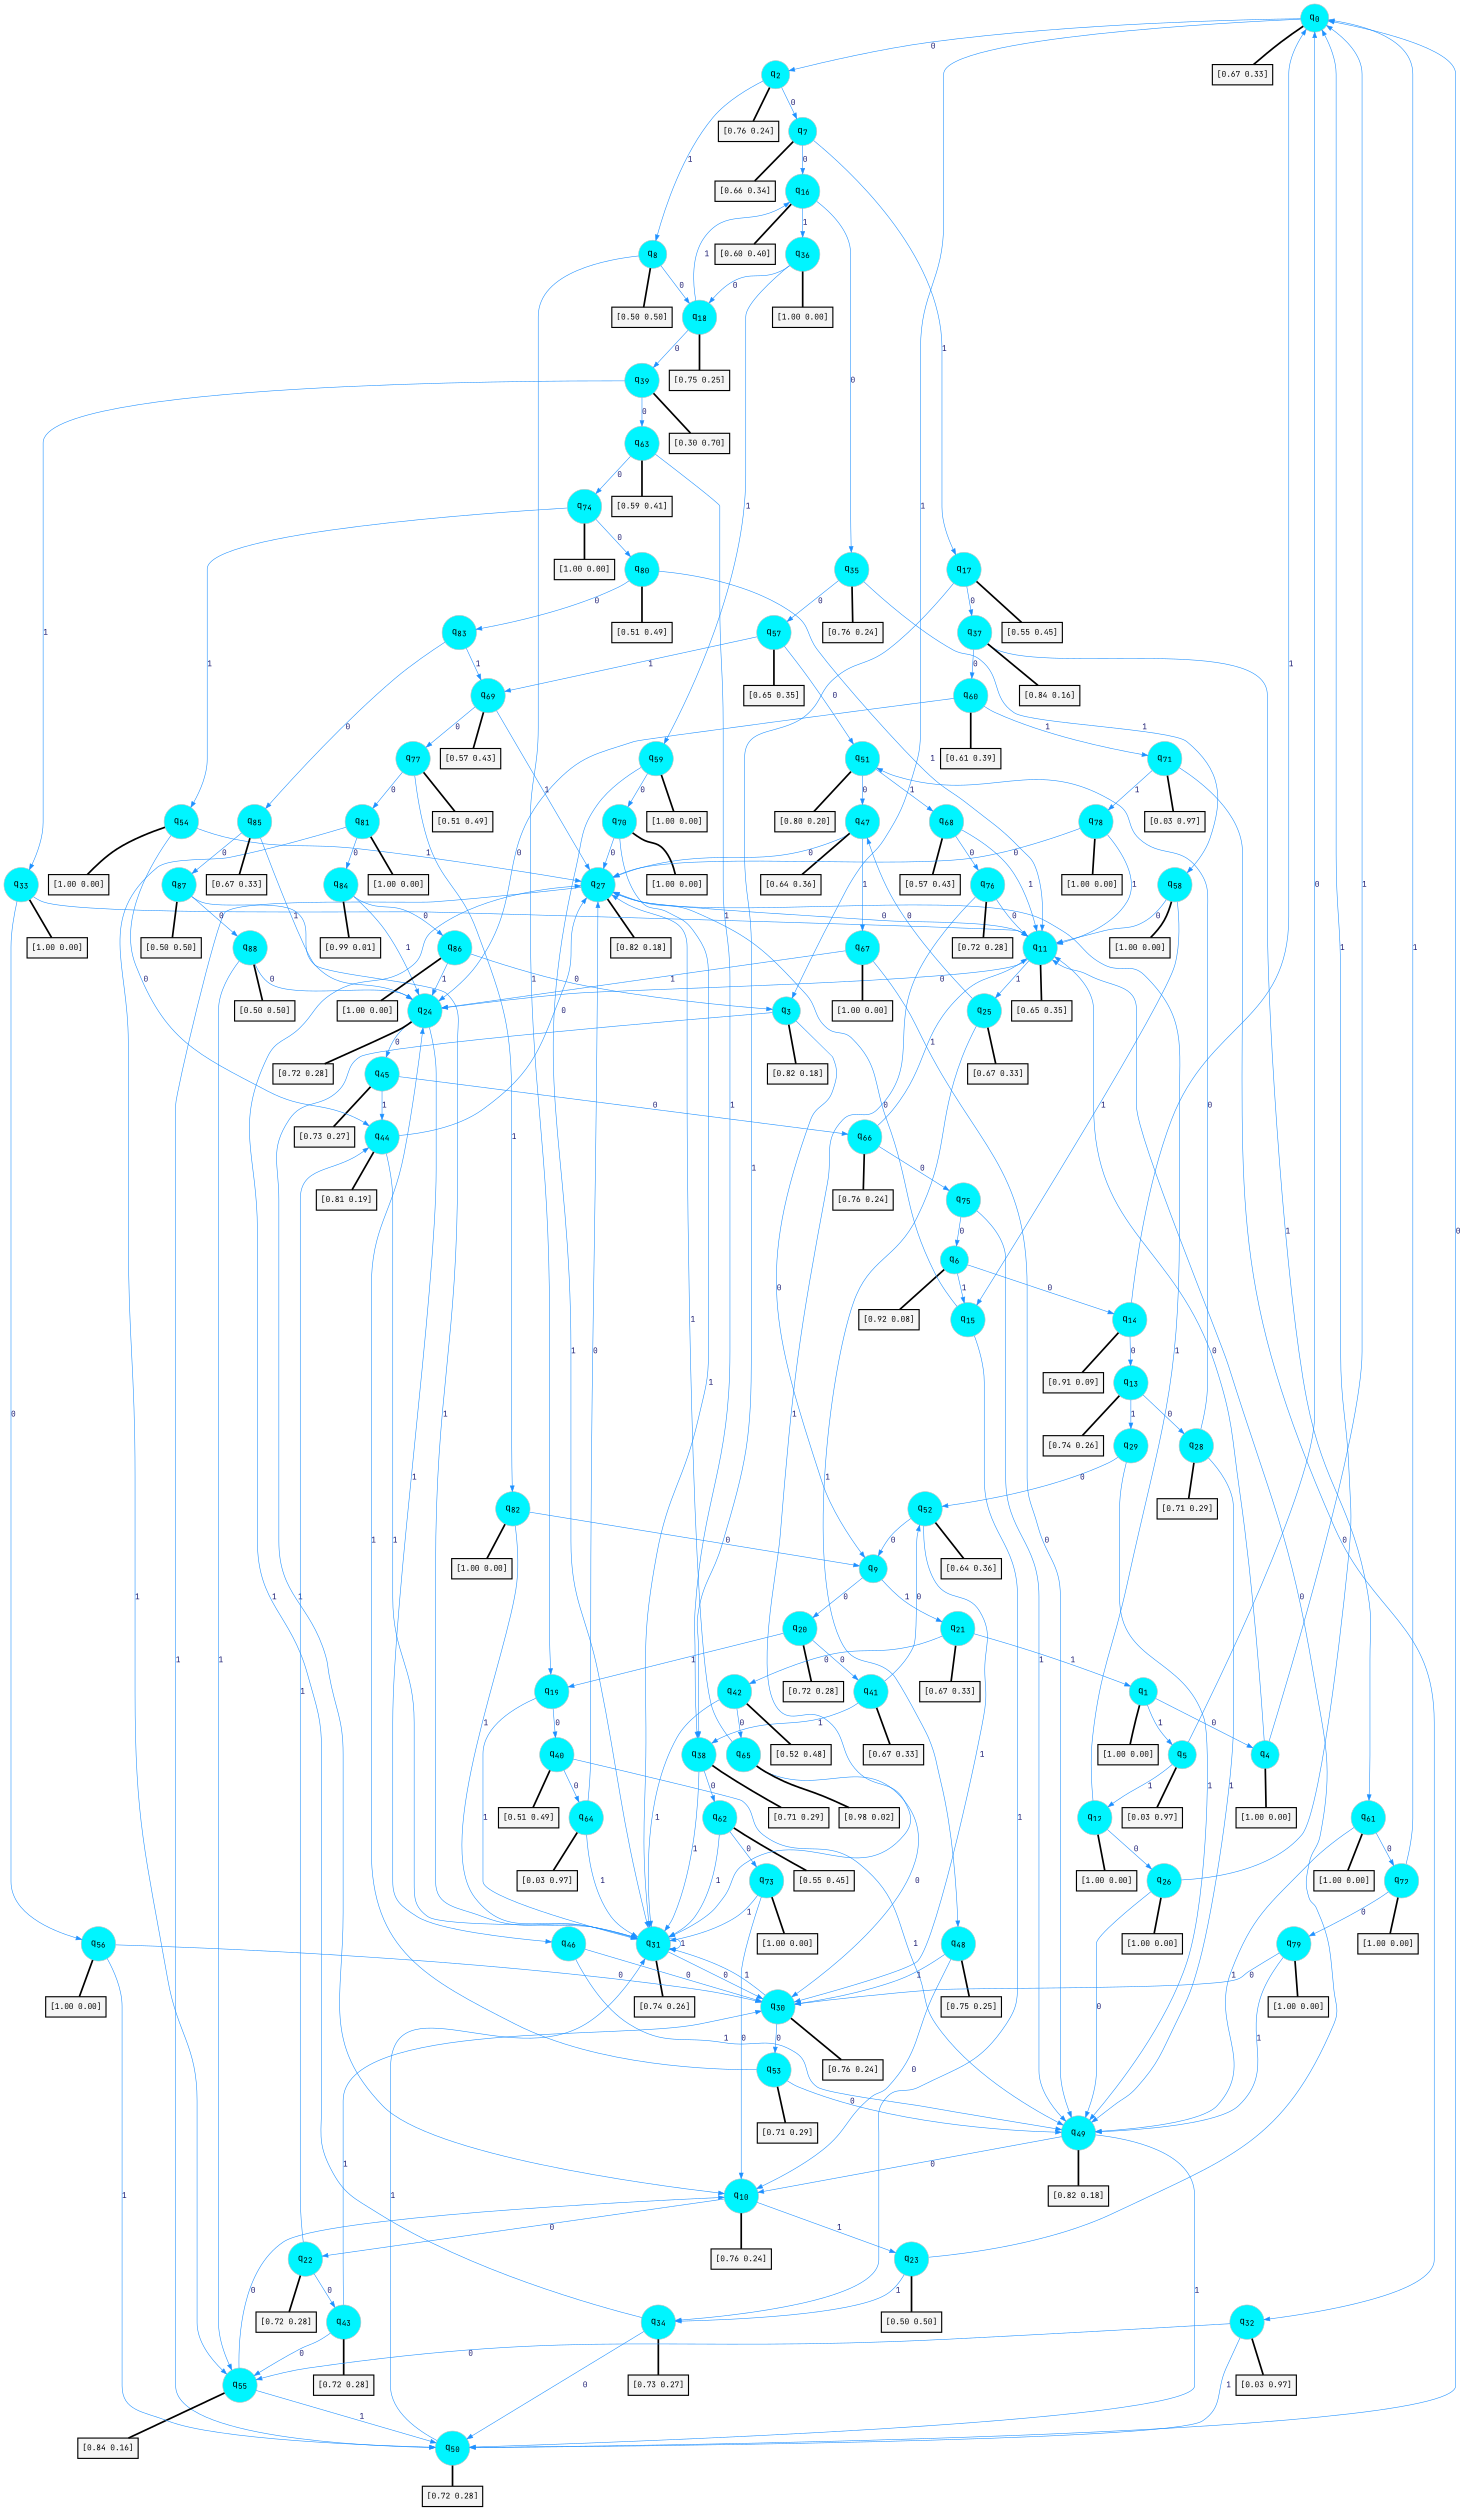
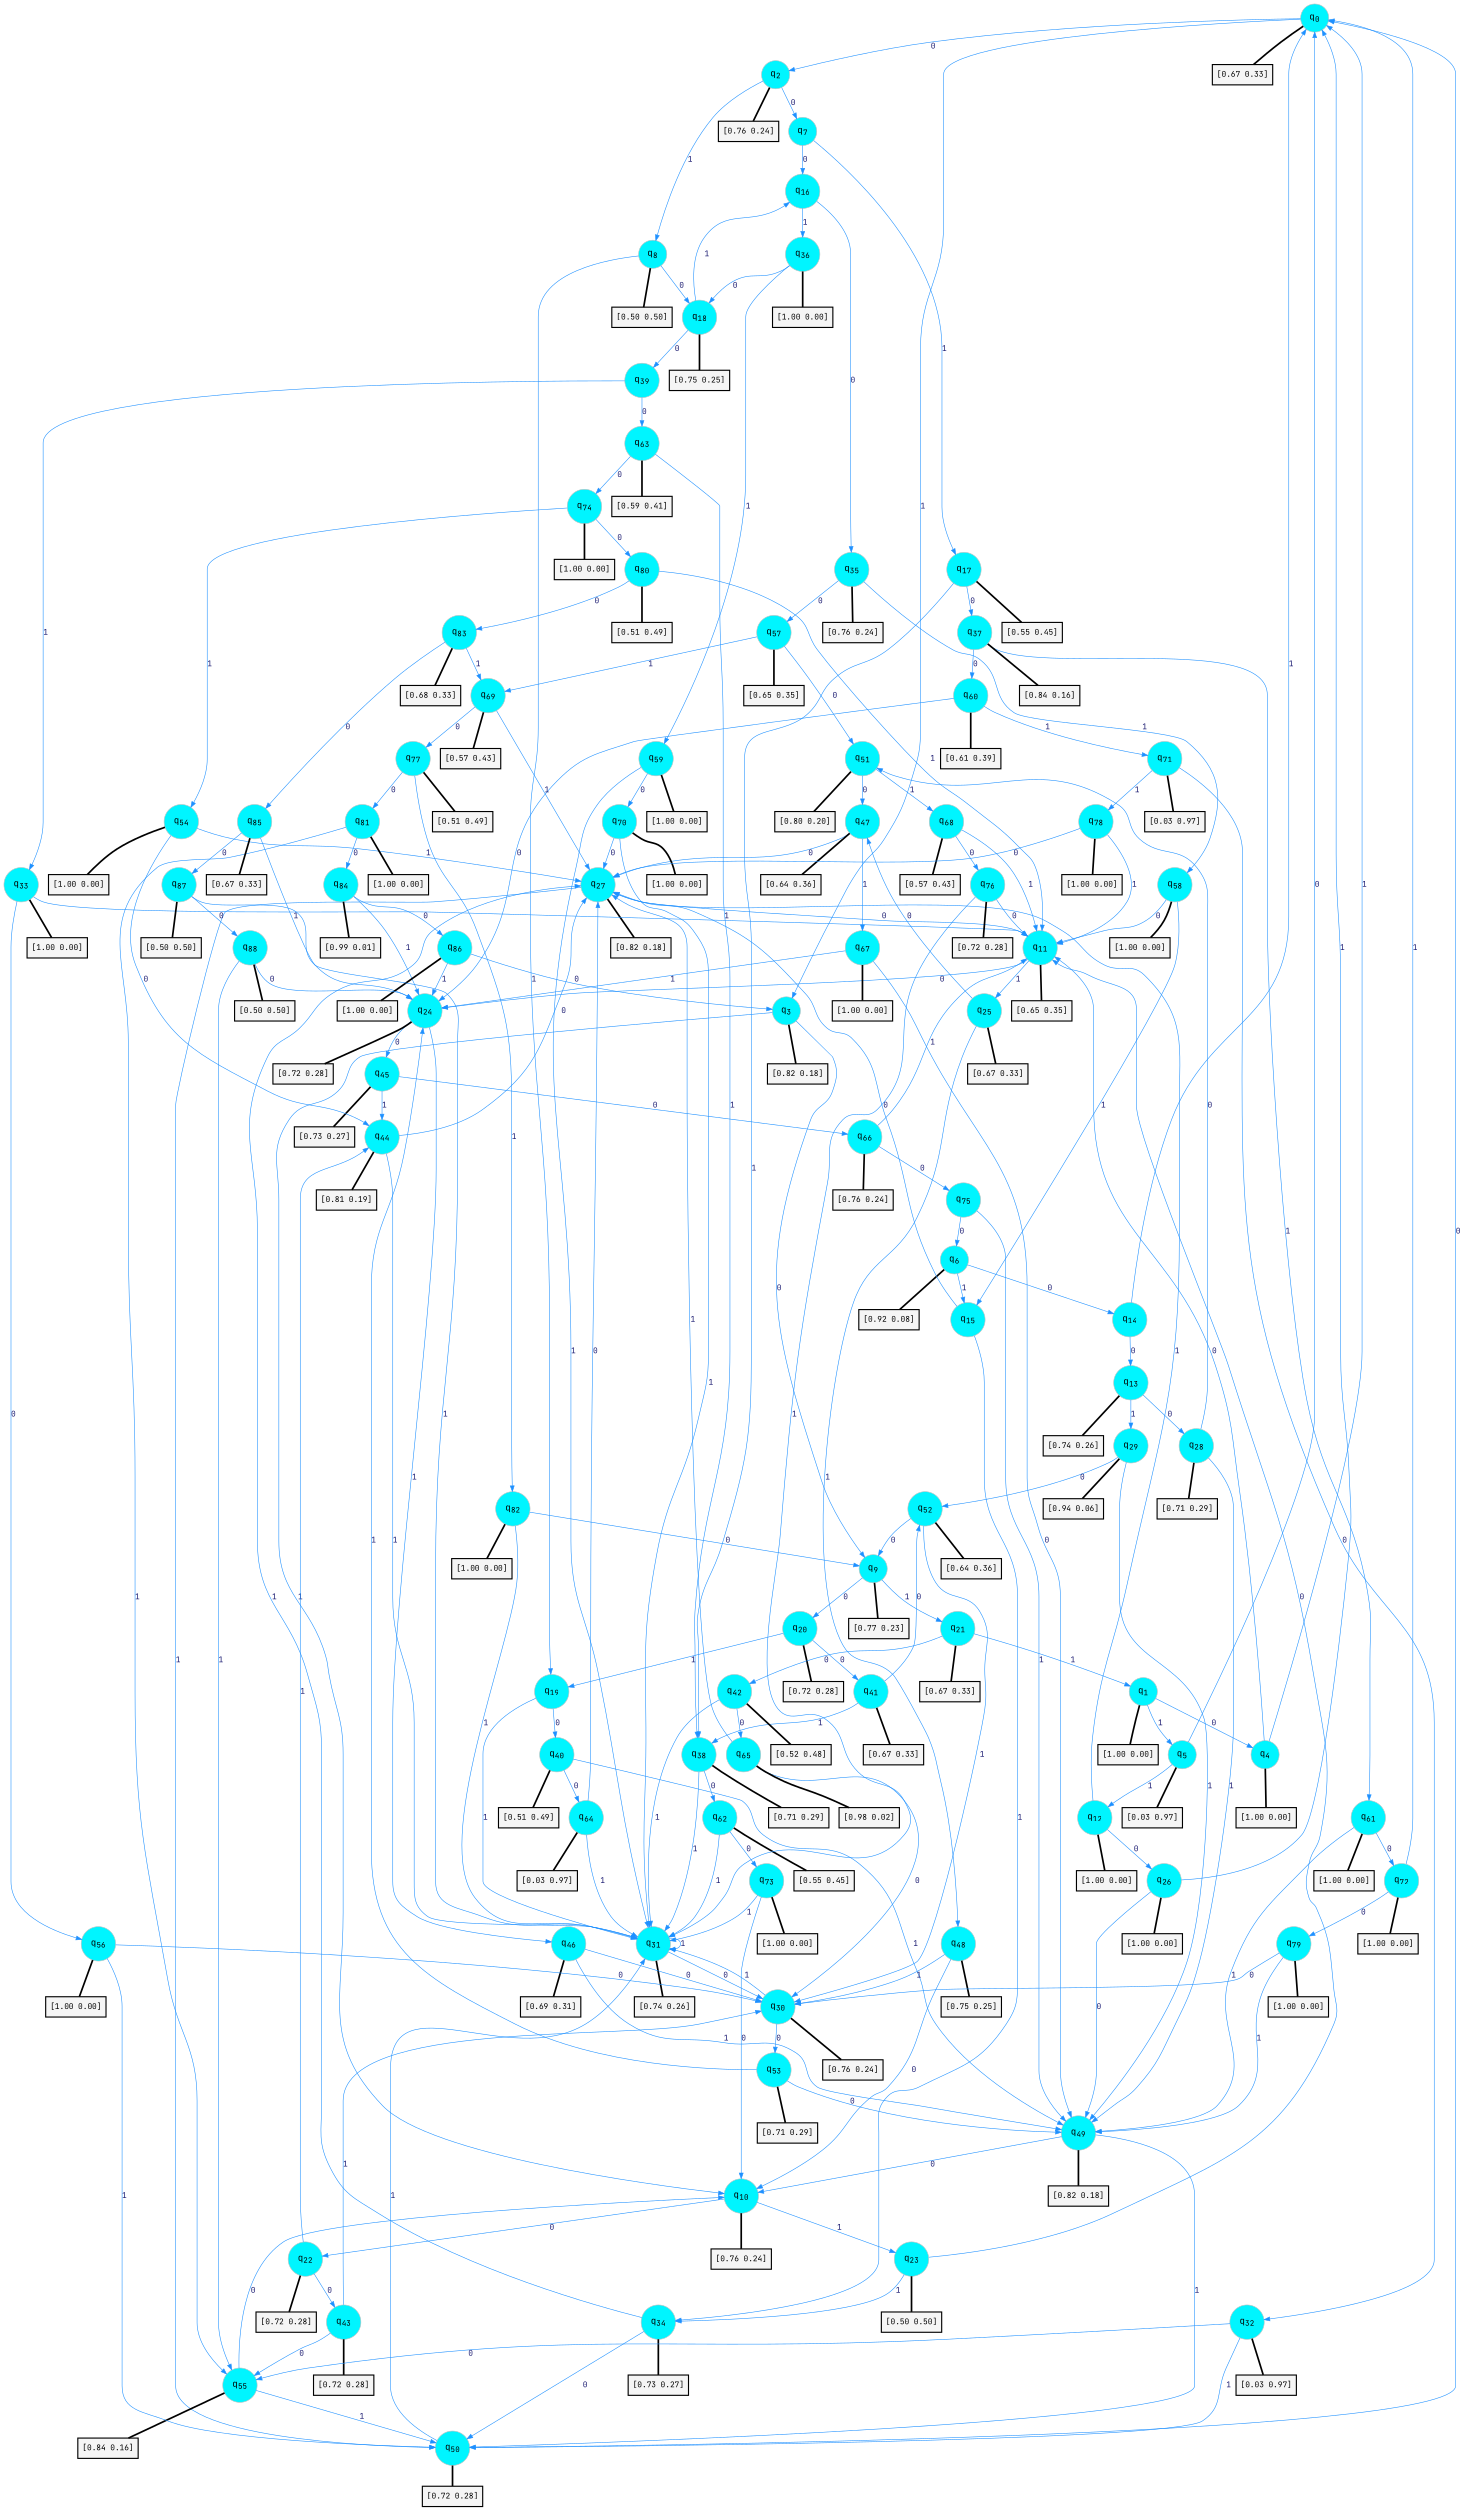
(745, 191) -> none
(745, 254) -> none
(700, 443) -> none
none -> (431, 696)
(1073, 1383) -> none
none -> (1073, 1509)
none -> (879, 1629)
none -> (551, 2007)
